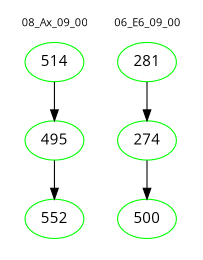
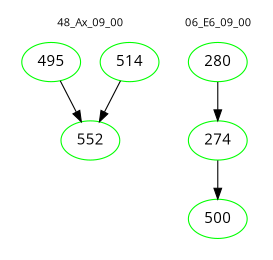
(55, 23) -> (90, 23)
(147, 62) -> (218, 62)
(54, 96) -> (112, 96)
